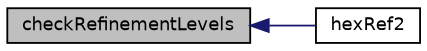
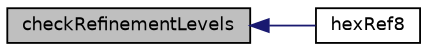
(368, 26) -> (368, 26)
